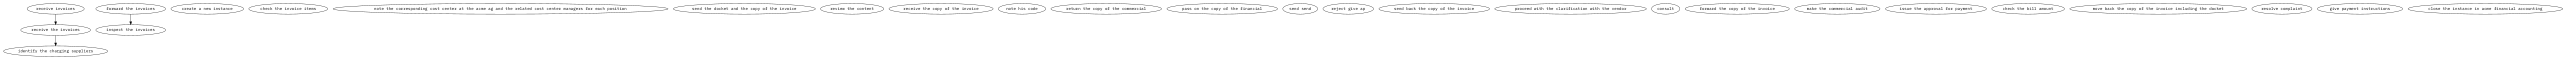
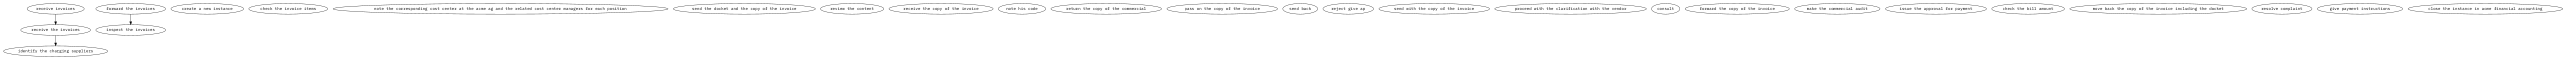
(1222, 9) -> (1222, 9)
(1300, 9) -> (1300, 9)
(1434, 9) -> (1434, 9)
